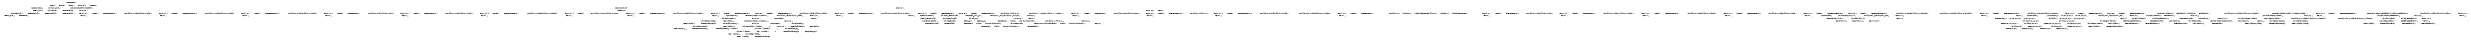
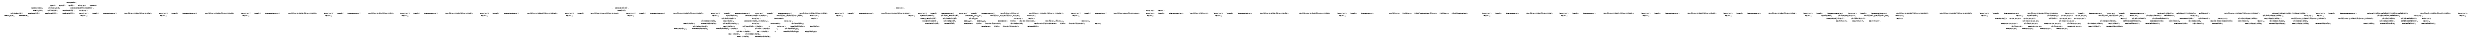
none -> (2323, 24)
